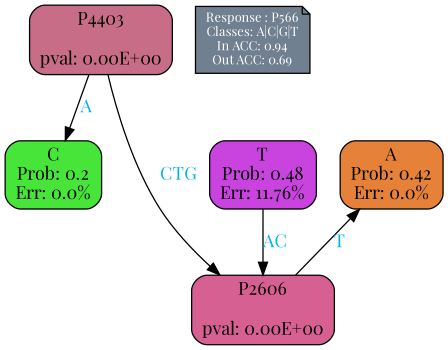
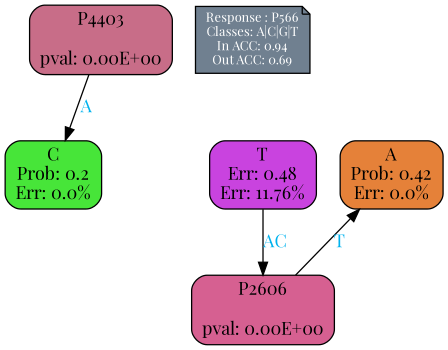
(263, 175) -> (263, 175)
(144, 179) -> none
